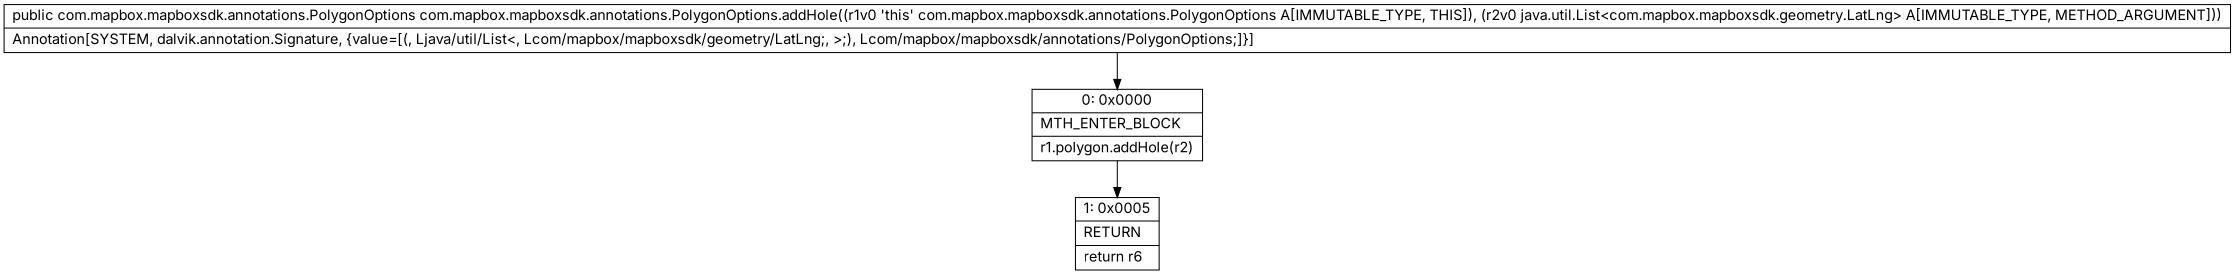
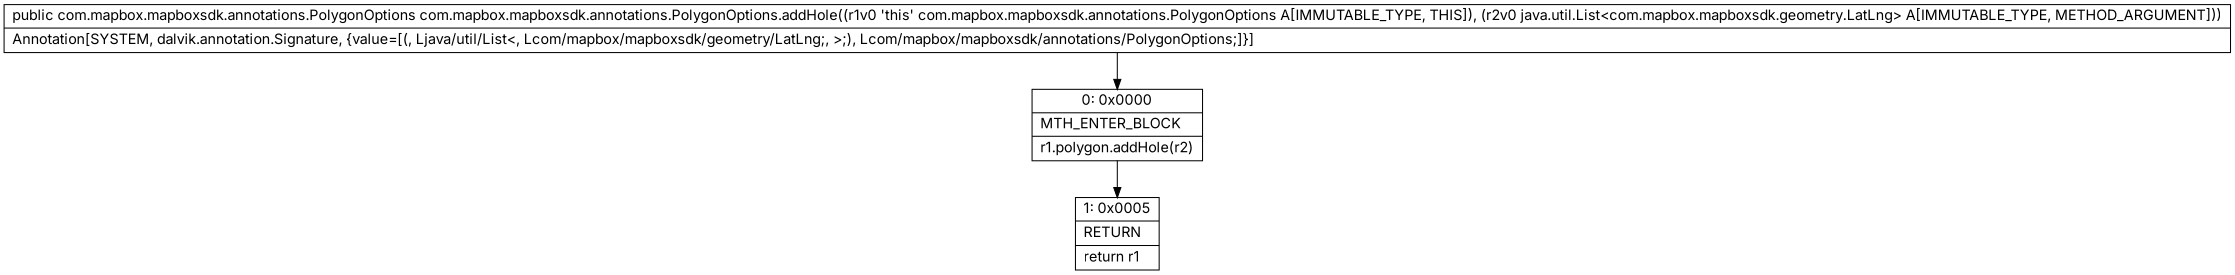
(1113, 257) -> (1112, 257)
